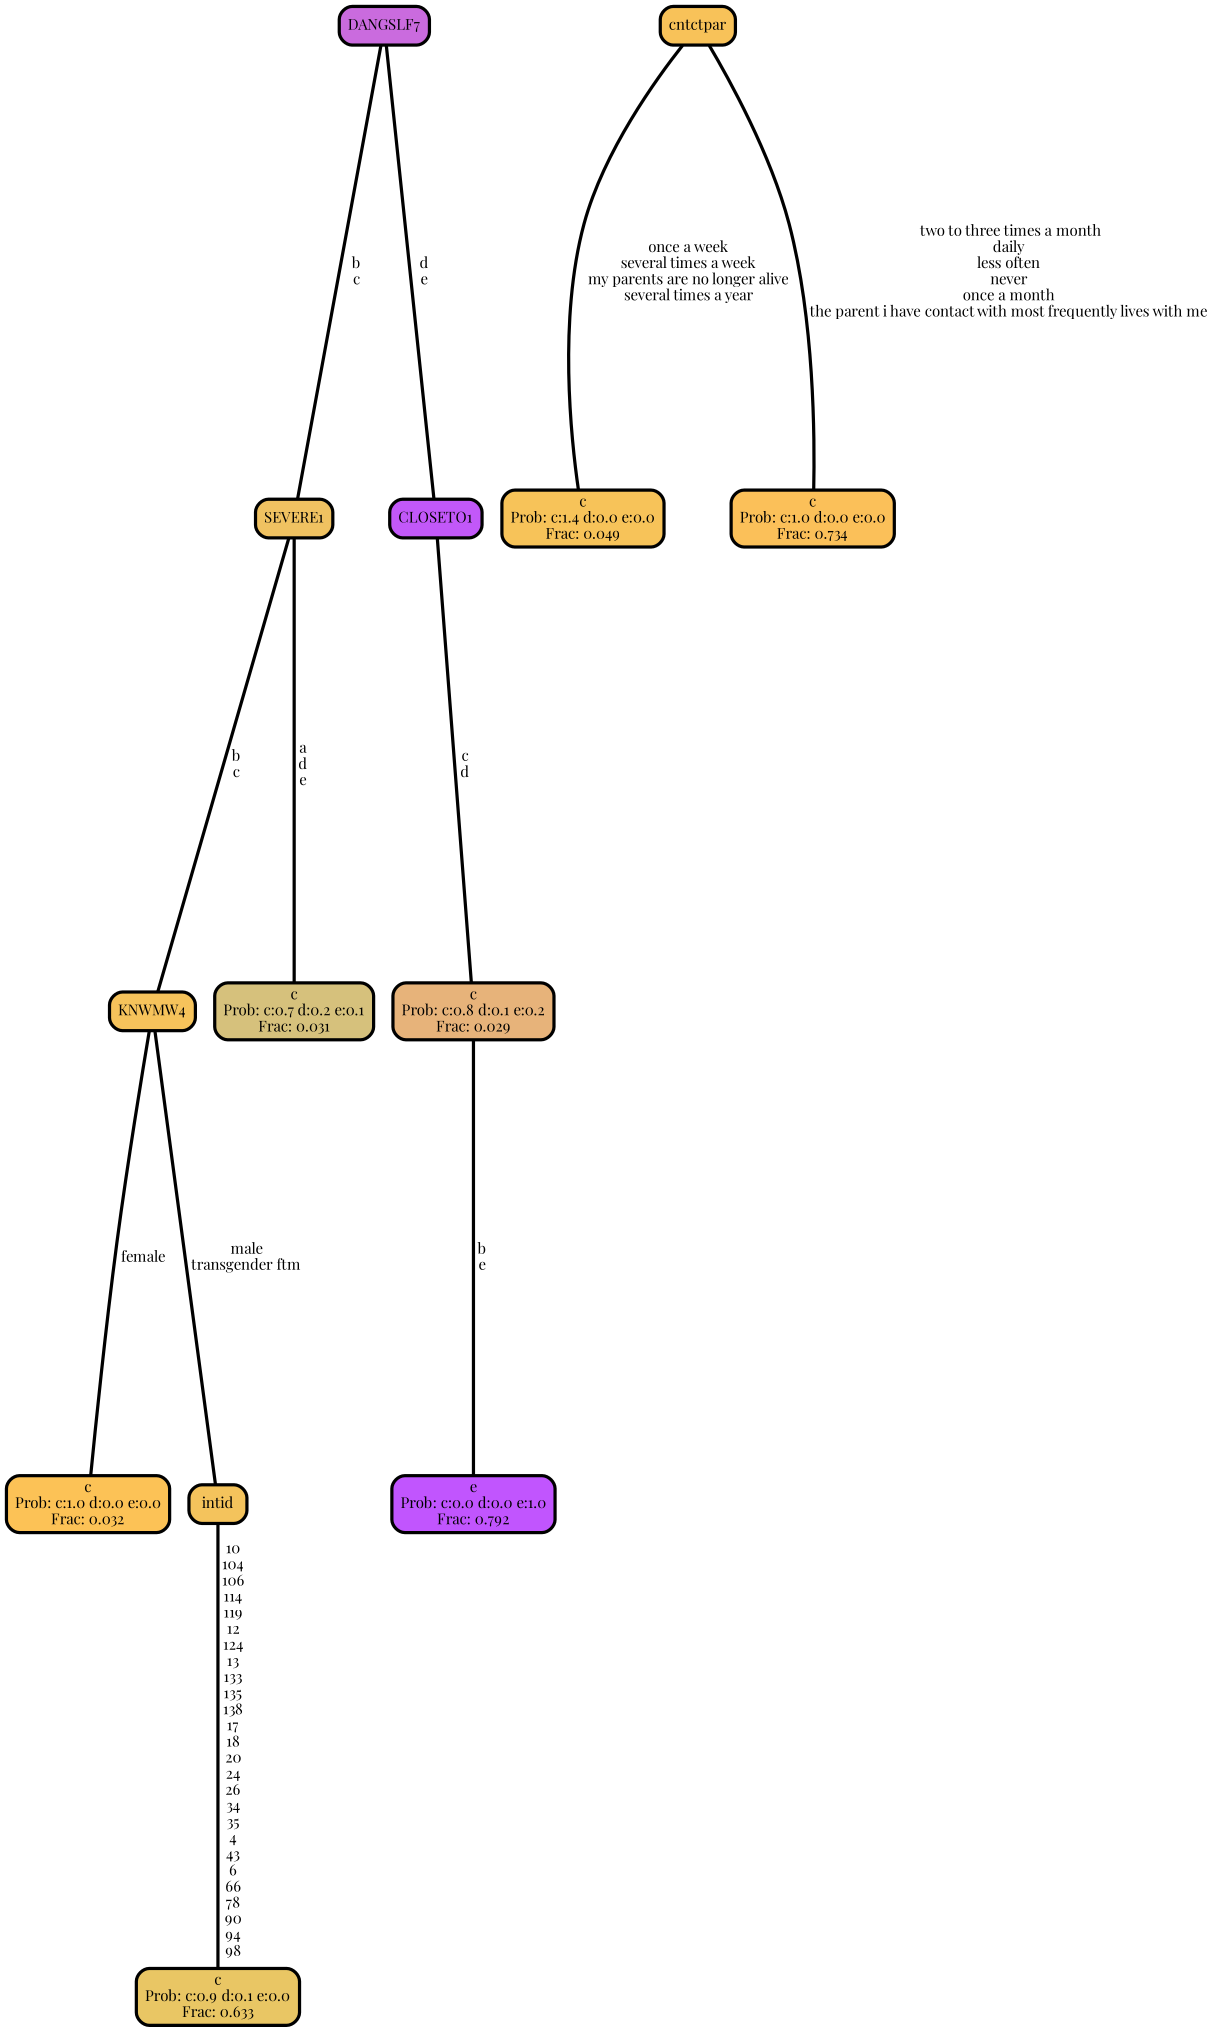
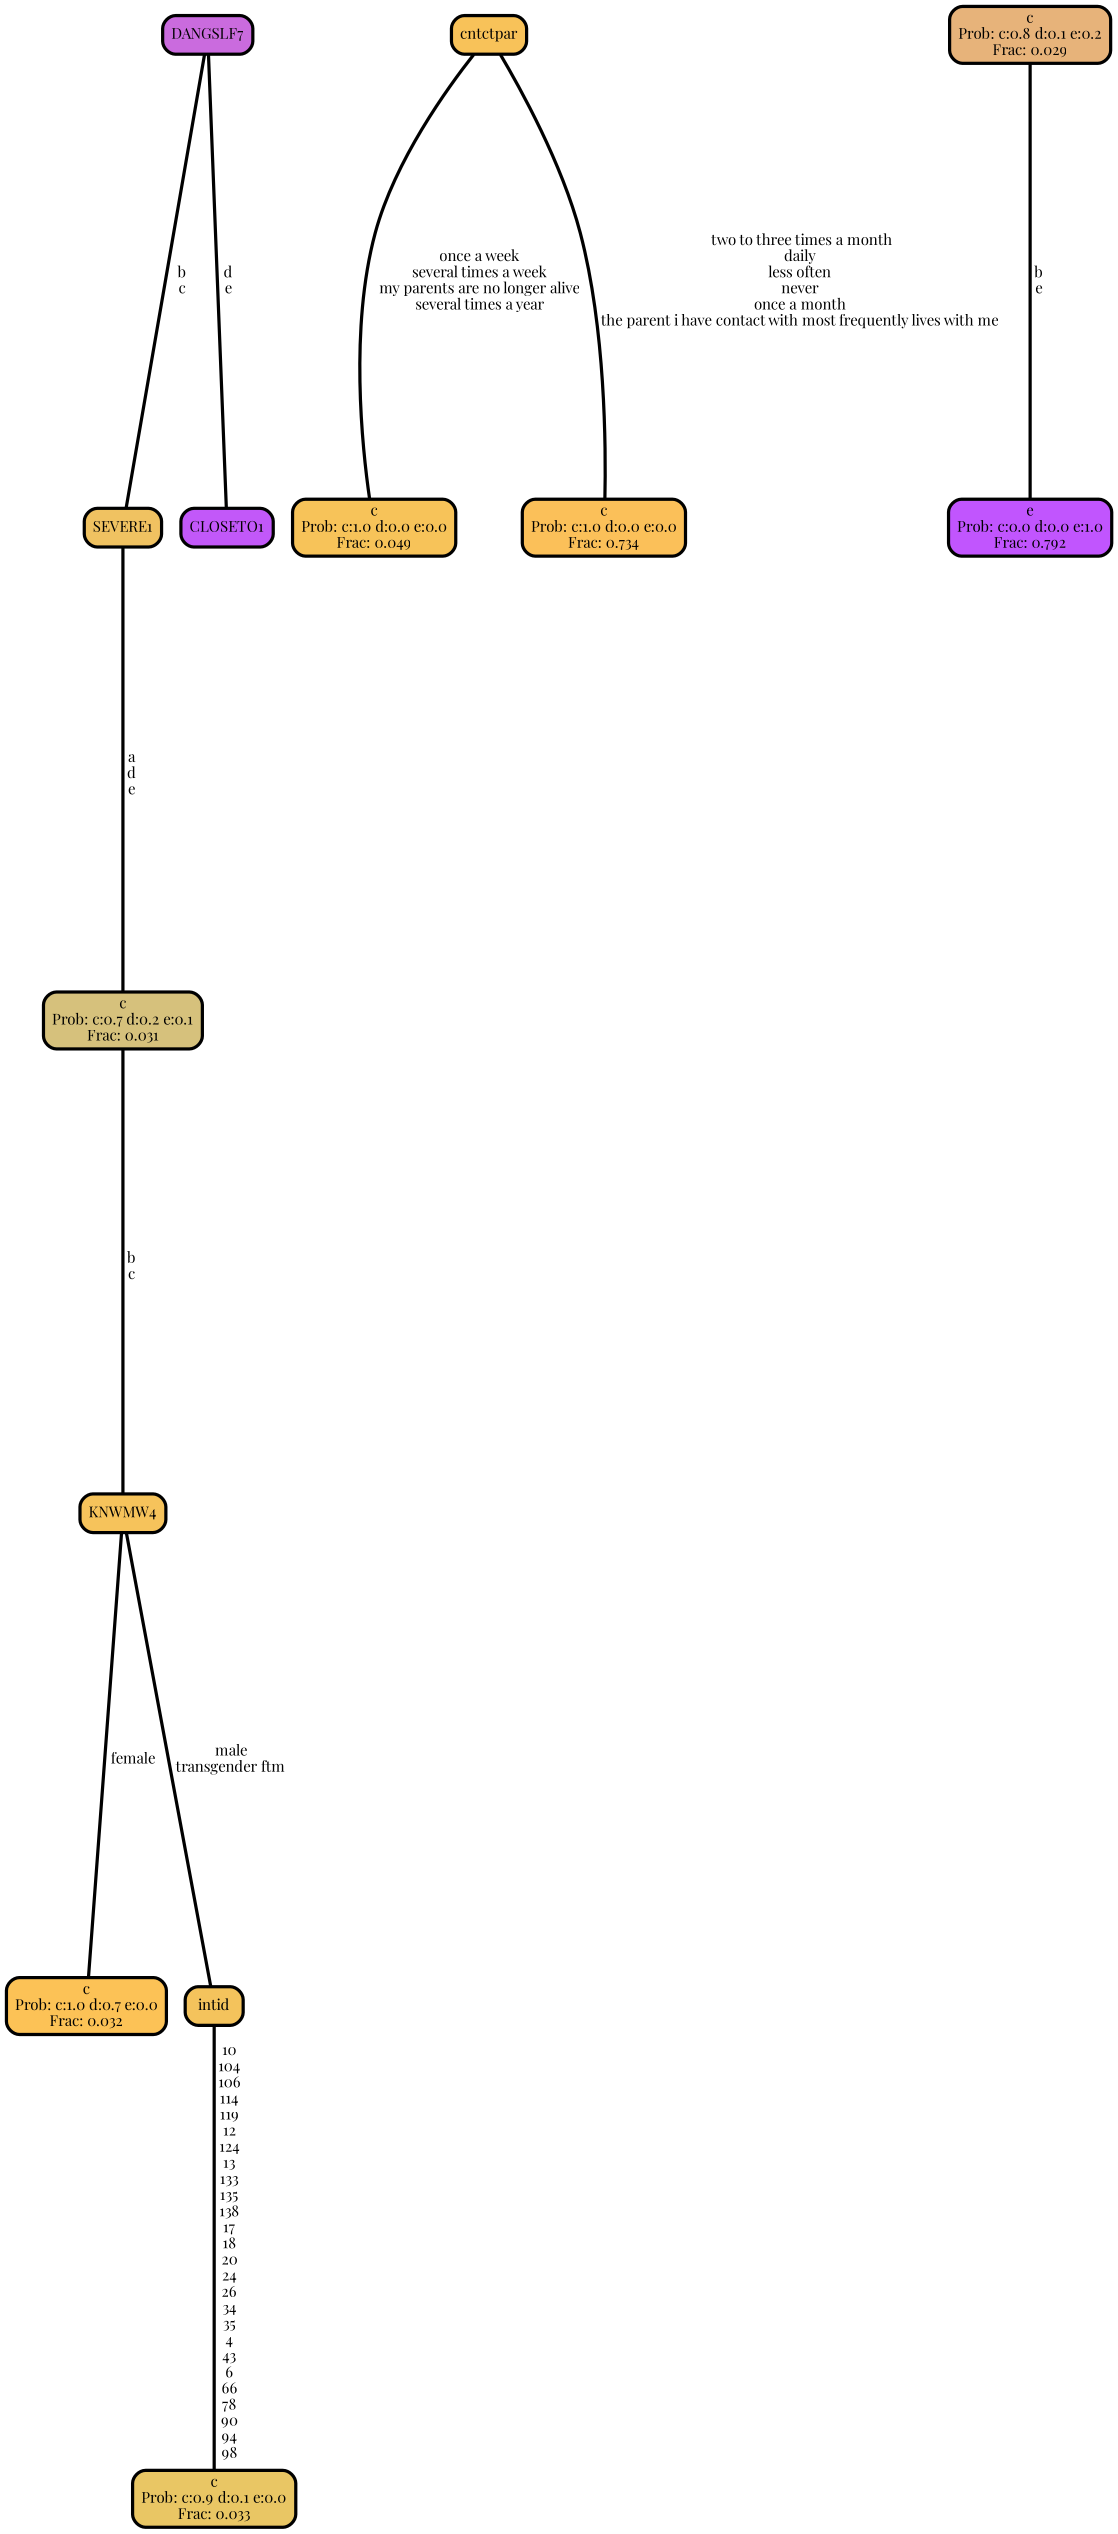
(583, 519) -> (374, 528)
(454, 760) -> none
(223, 765) -> (123, 1271)
(88, 1504) -> (86, 2006)
(218, 1997) -> (214, 2499)
